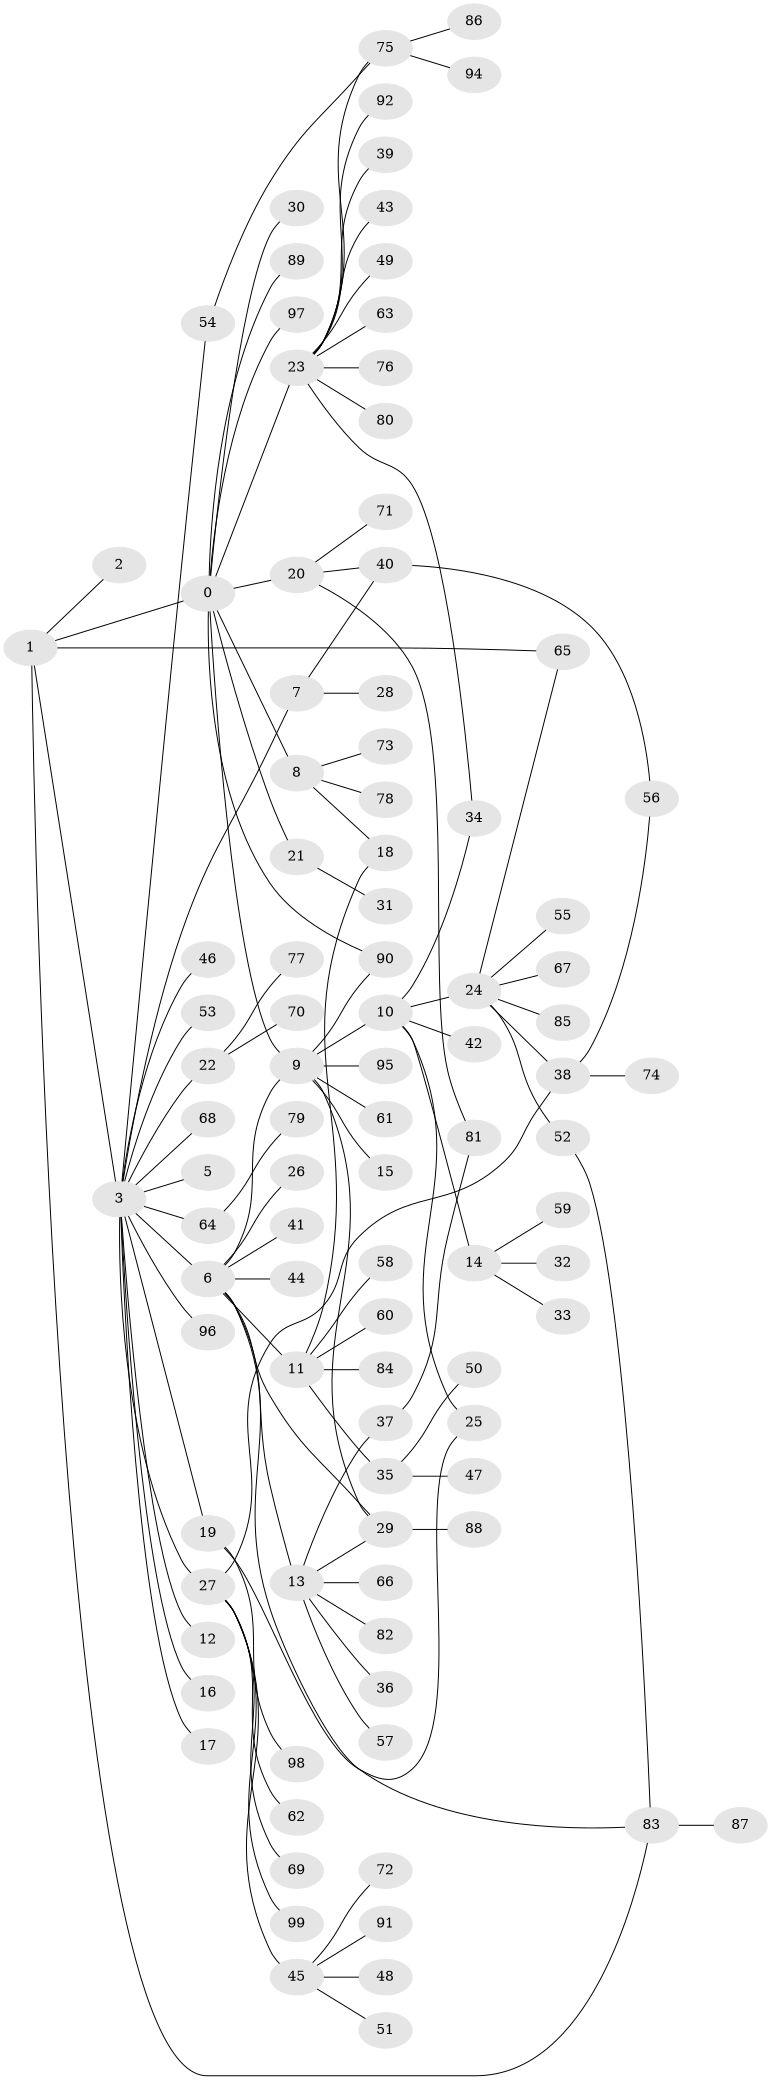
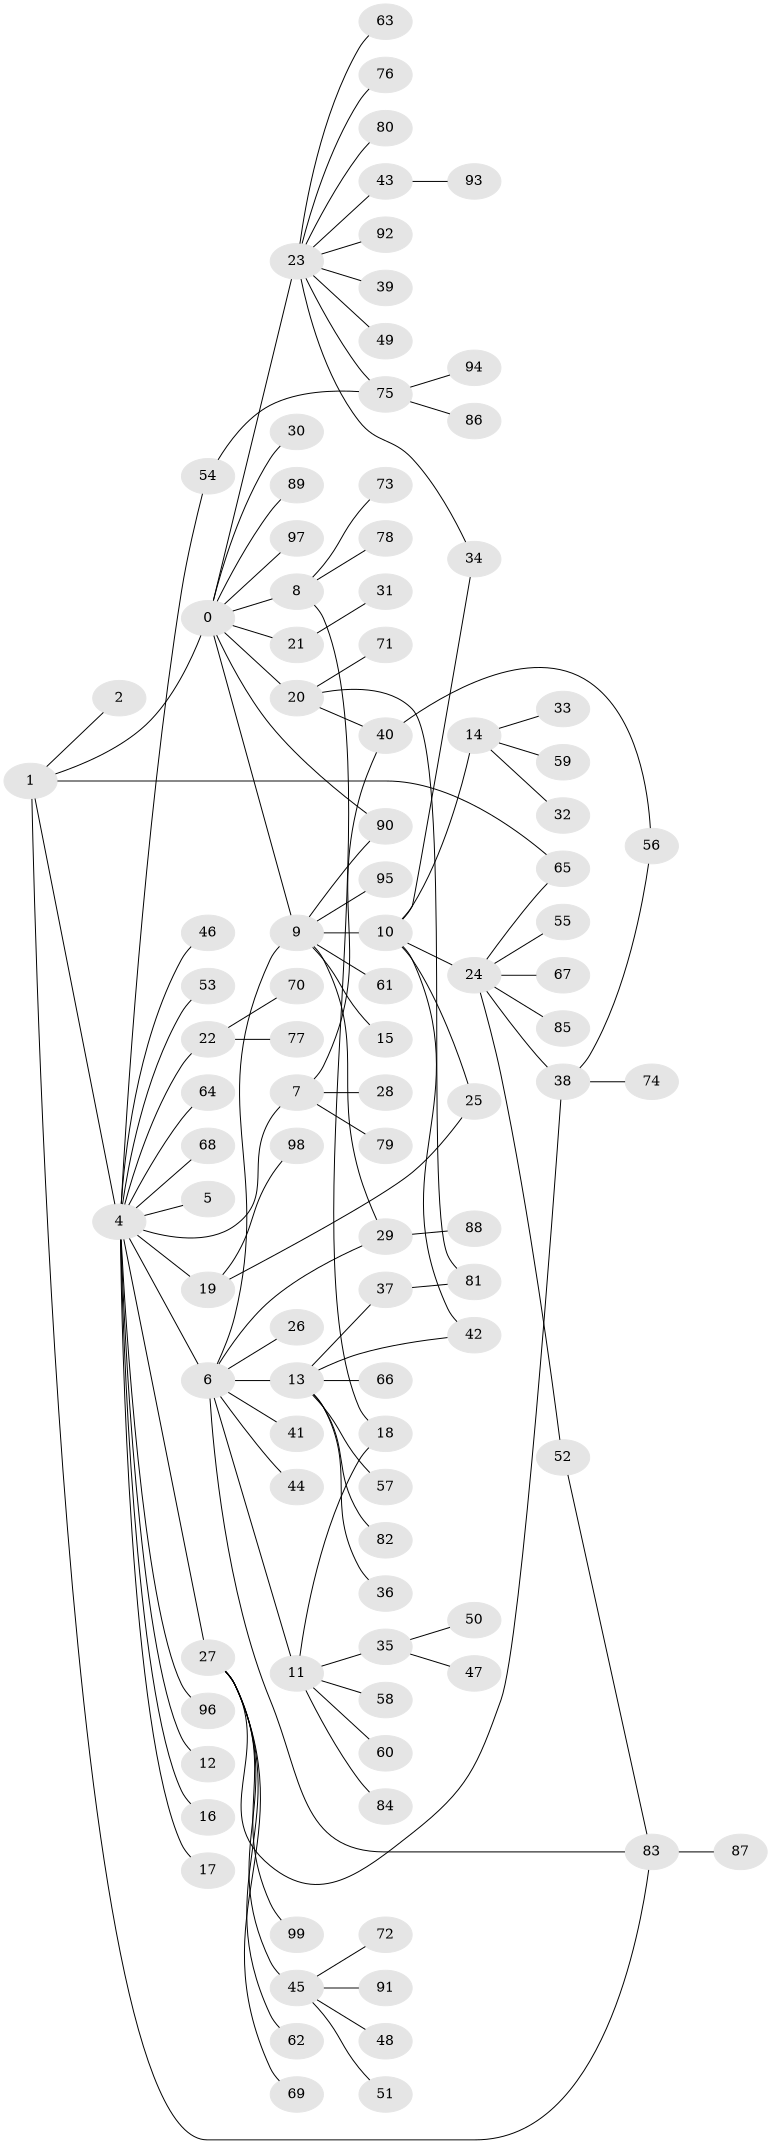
none -> (474, 181)
(245, 1185) -> (342, 1120)
(119, 1199) -> (119, 1222)
(341, 1556) -> (382, 1348)
